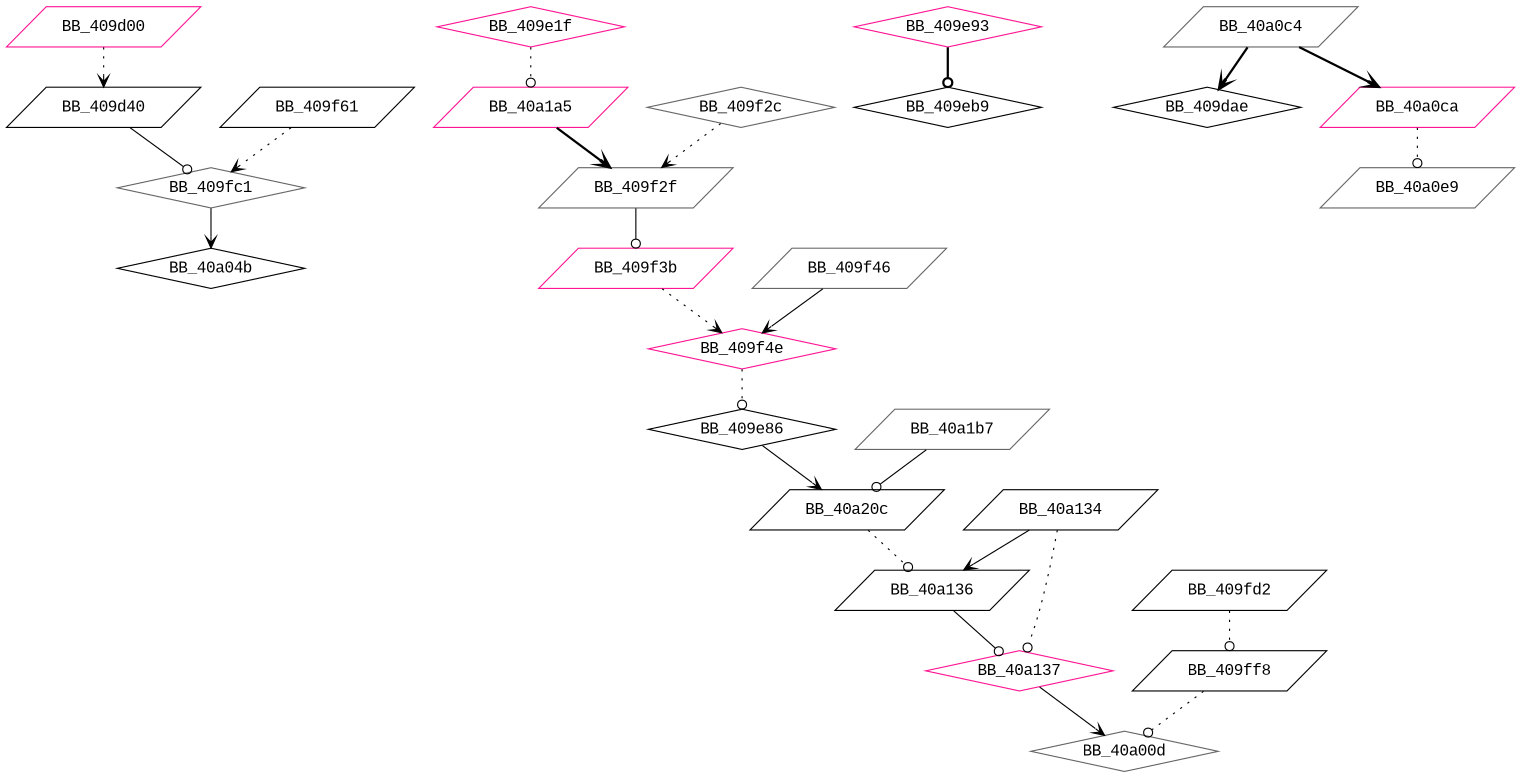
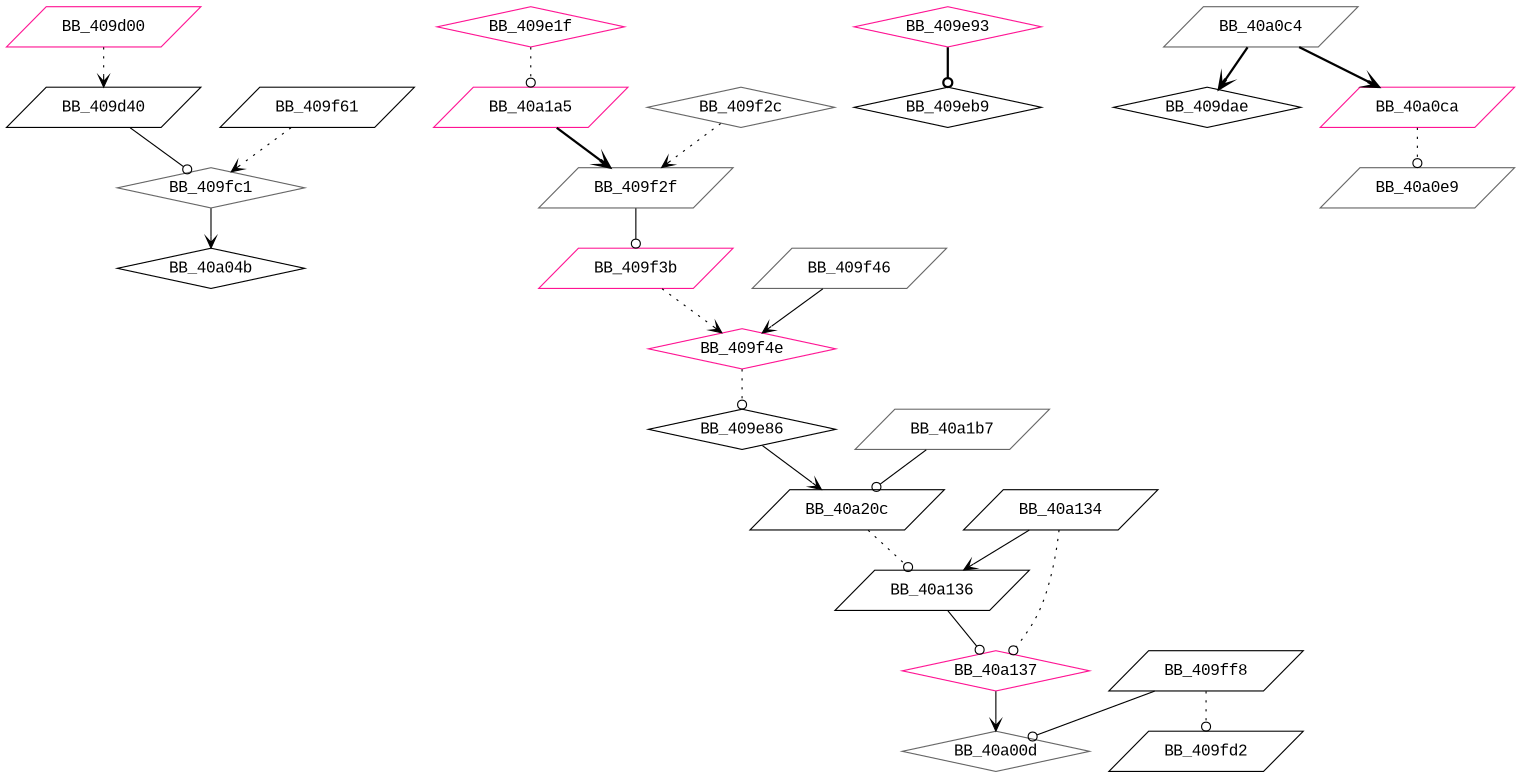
(1230, 626) -> (1206, 707)
(1178, 710) -> (1096, 713)
